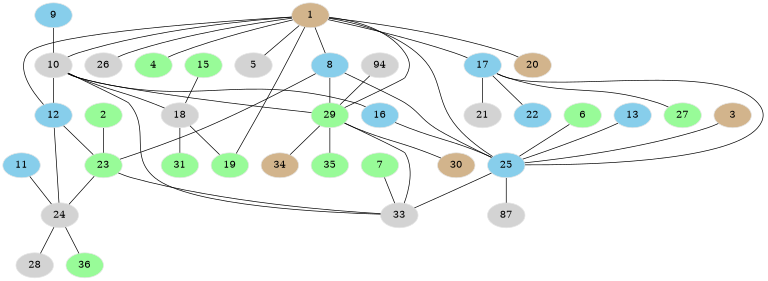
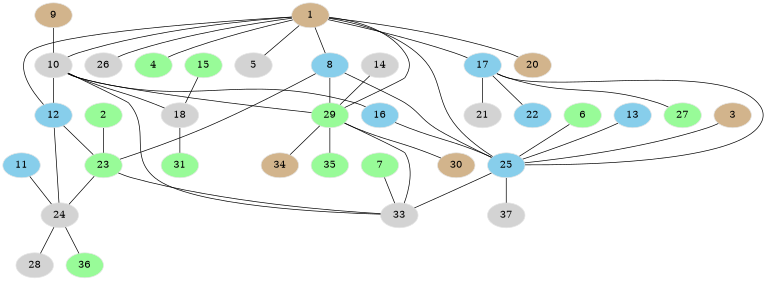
(53, 15) -> (53, 15)
(380, 65) -> (380, 65)
(230, 165) -> none
(506, 215) -> (506, 215)
